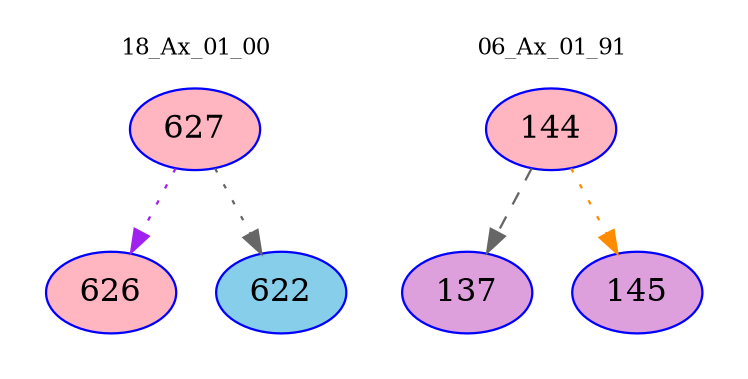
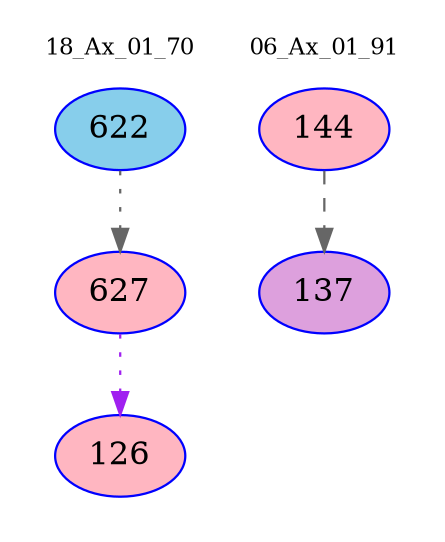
(196, 49) -> (120, 49)
(233, 201) -> (120, 200)
(111, 293) -> (120, 456)
(637, 293) -> none
